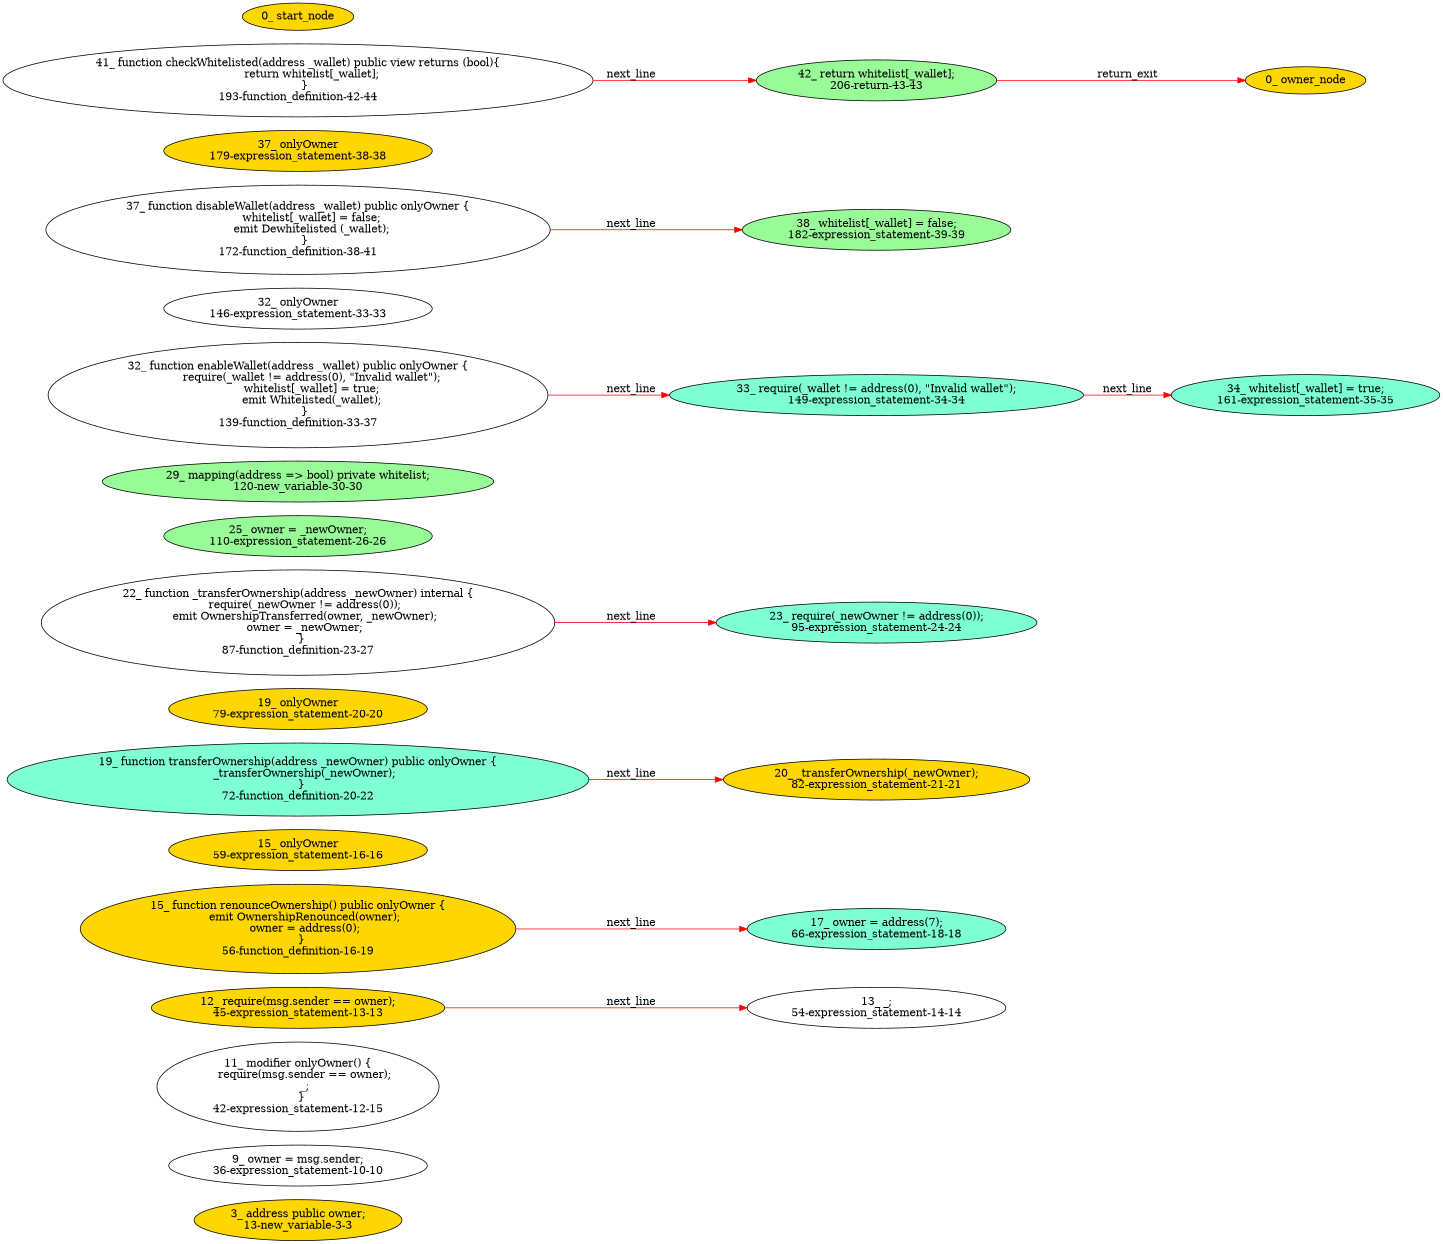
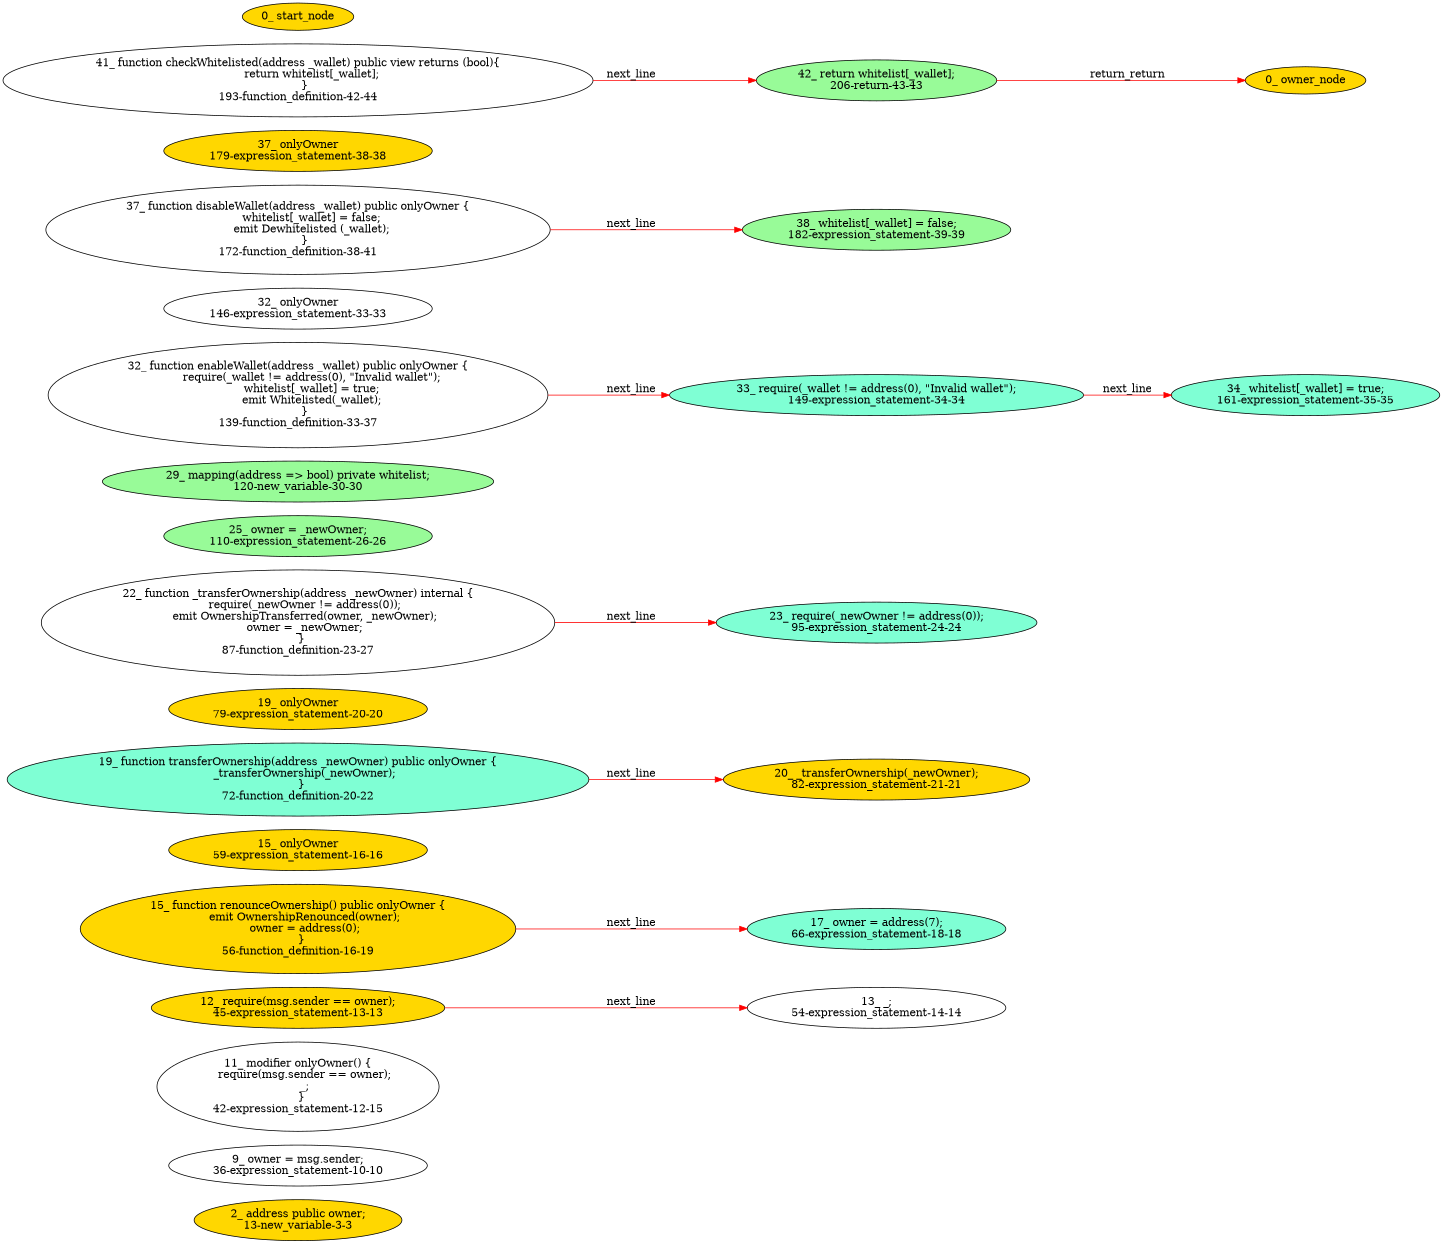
(1127, 75) -> (1127, 75)
(298, 1220) -> (298, 1220)
